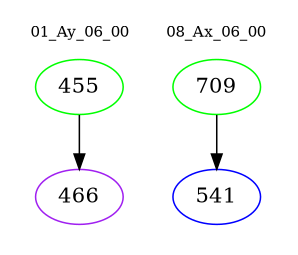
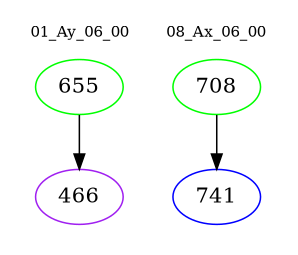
(79, 87) -> (79, 87)
(217, 87) -> (217, 87)
(217, 197) -> (217, 197)
